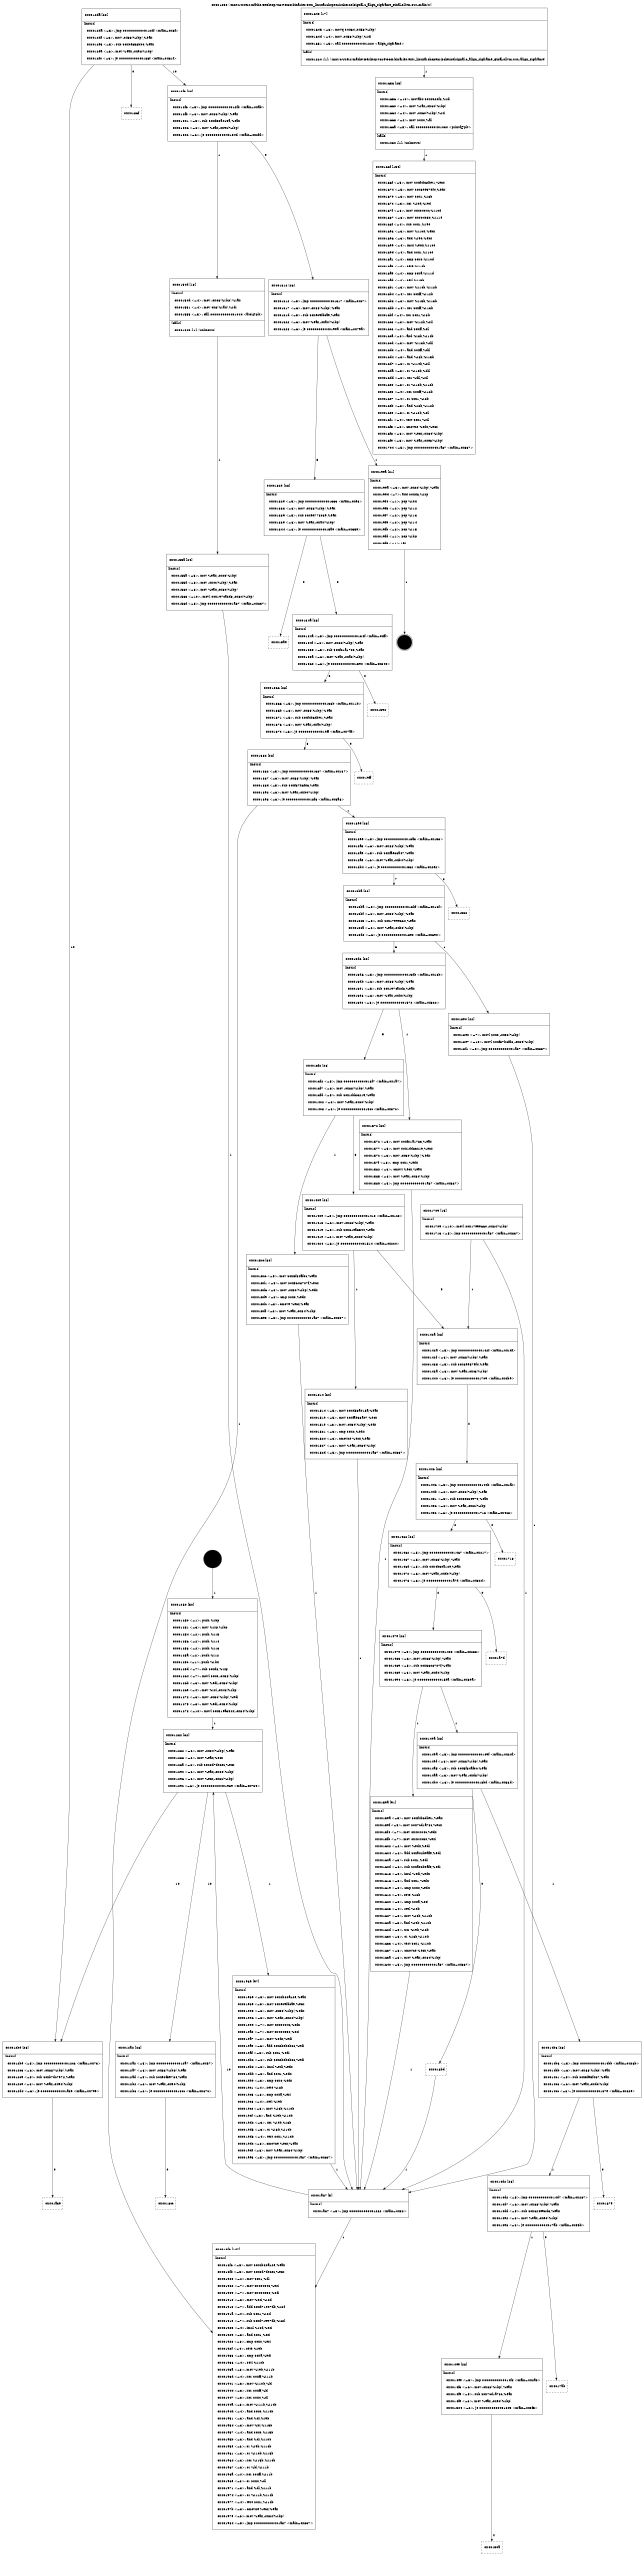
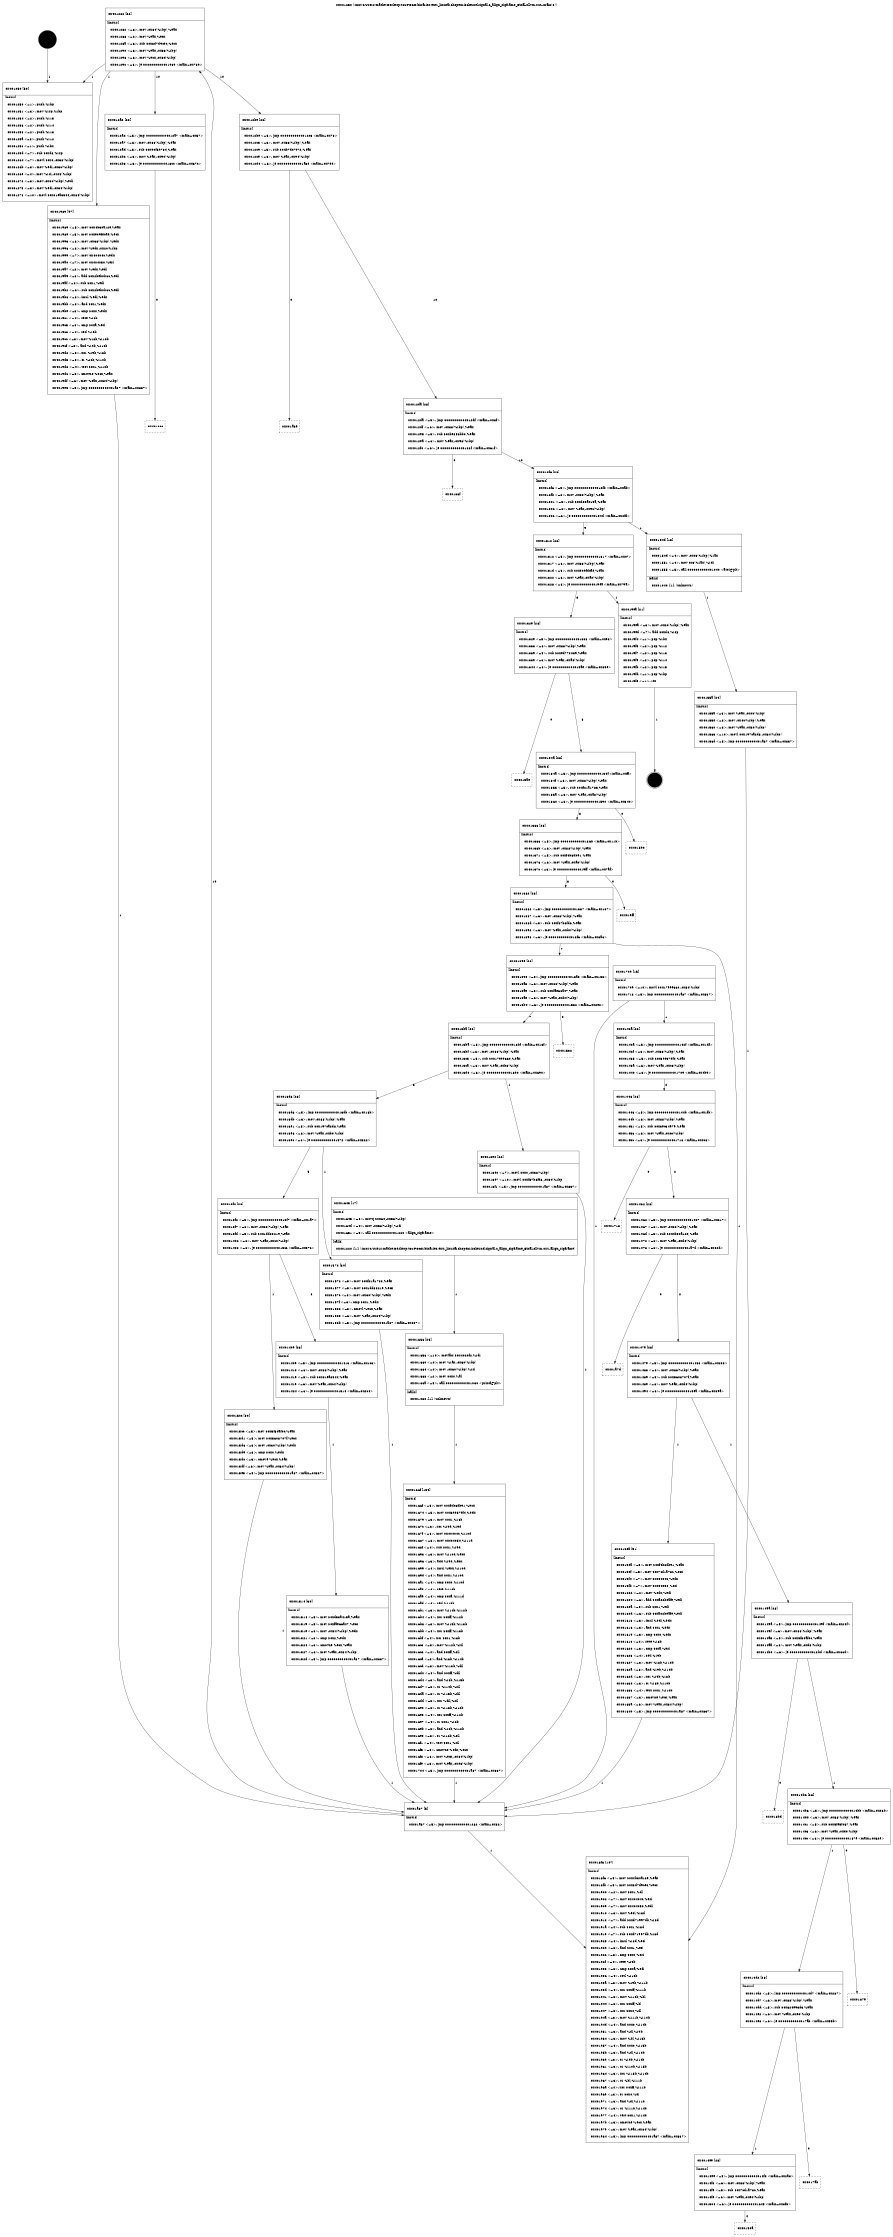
(70, 1049) -> (370, 283)
(410, 1289) -> none
(213, 1722) -> (95, 72)
(420, 2137) -> (454, 1789)
